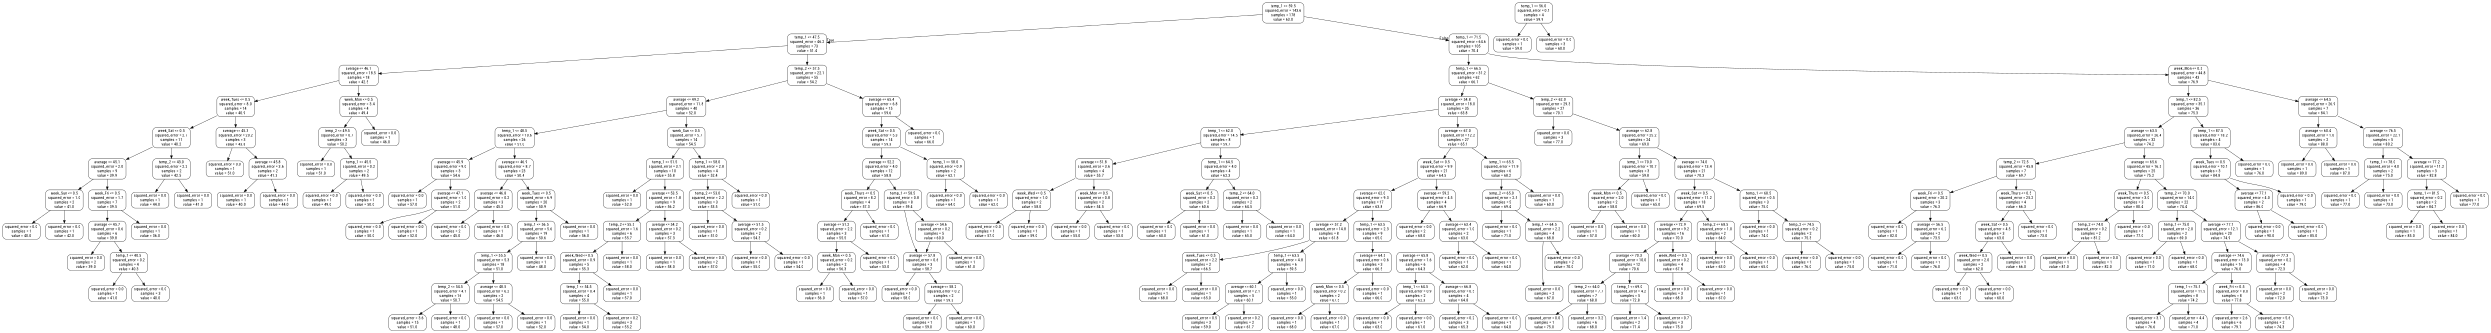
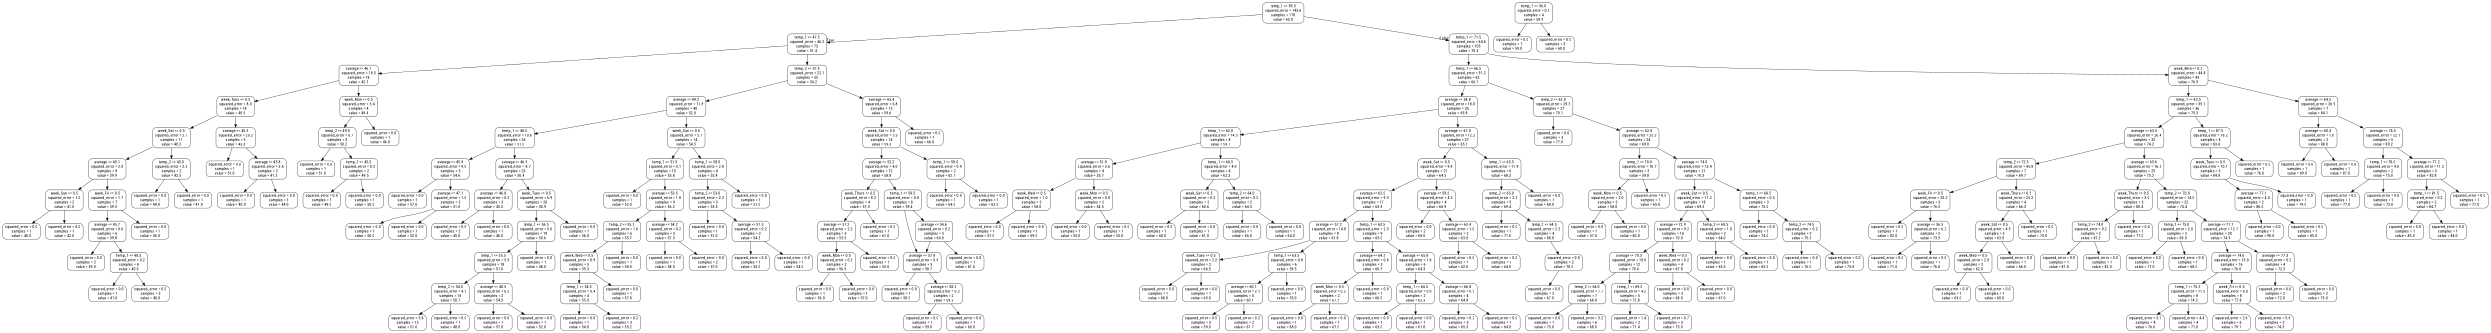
none -> (1393, 246)
(1542, 262) -> (1555, 277)
